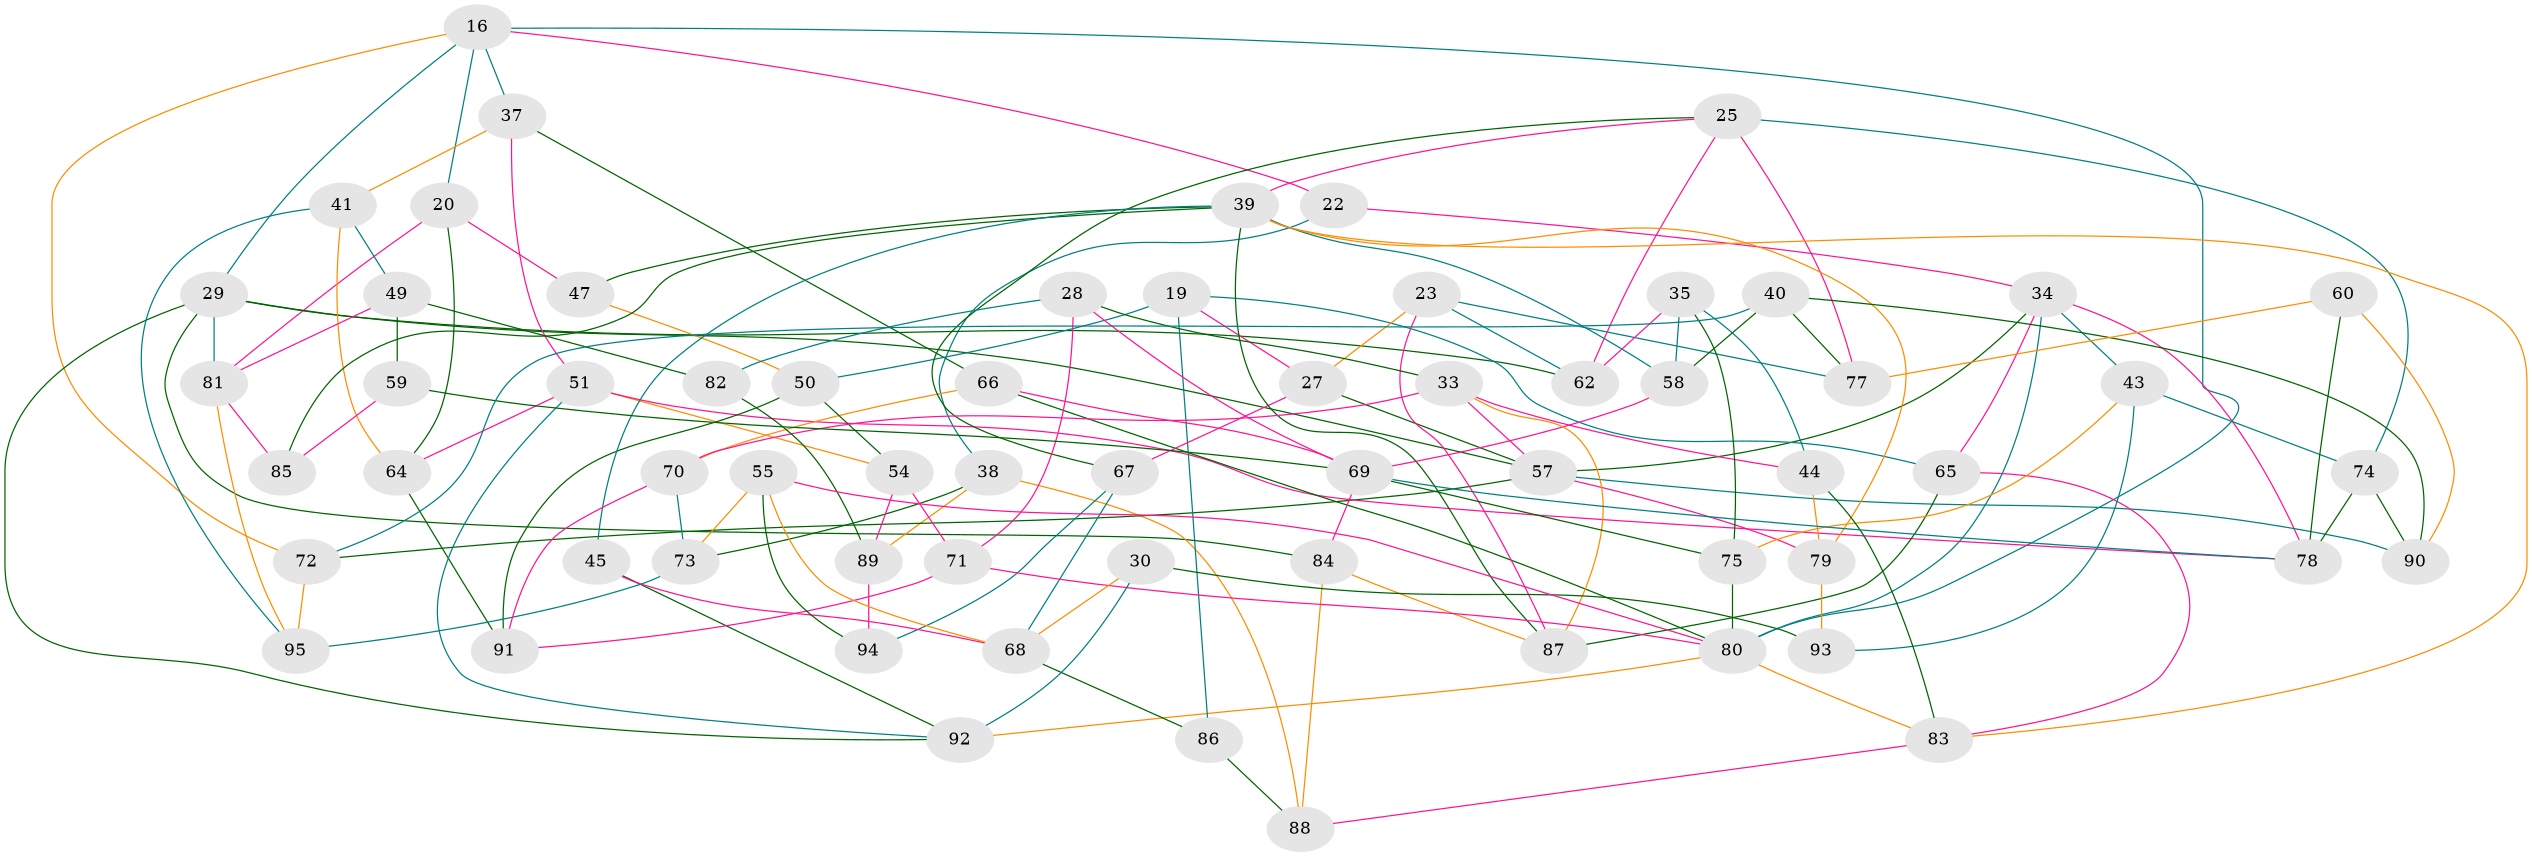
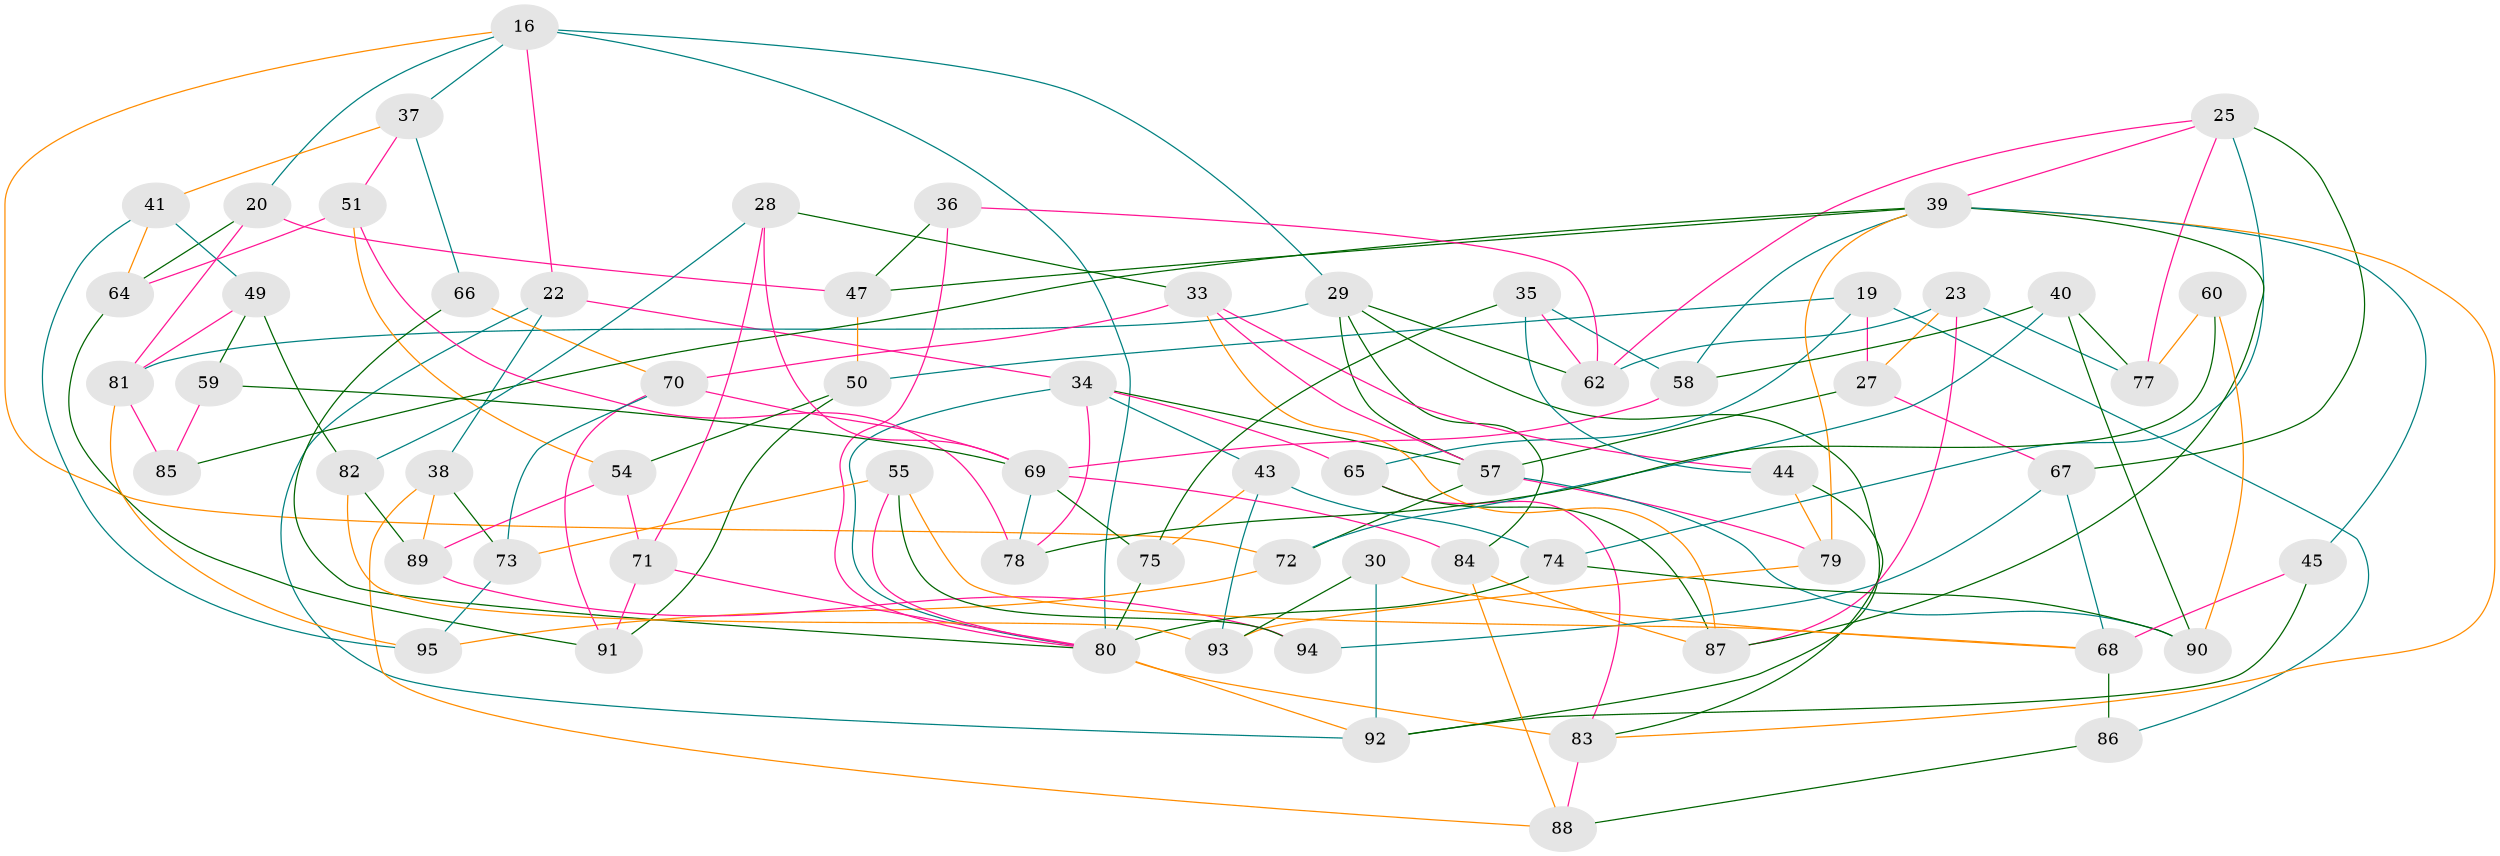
none -> (948, 205)
(729, 238) -> (437, 205)
(1233, 431) -> (858, 422)
(2336, 517) -> (1323, 611)
none -> (802, 622)
(535, 698) -> (594, 704)
